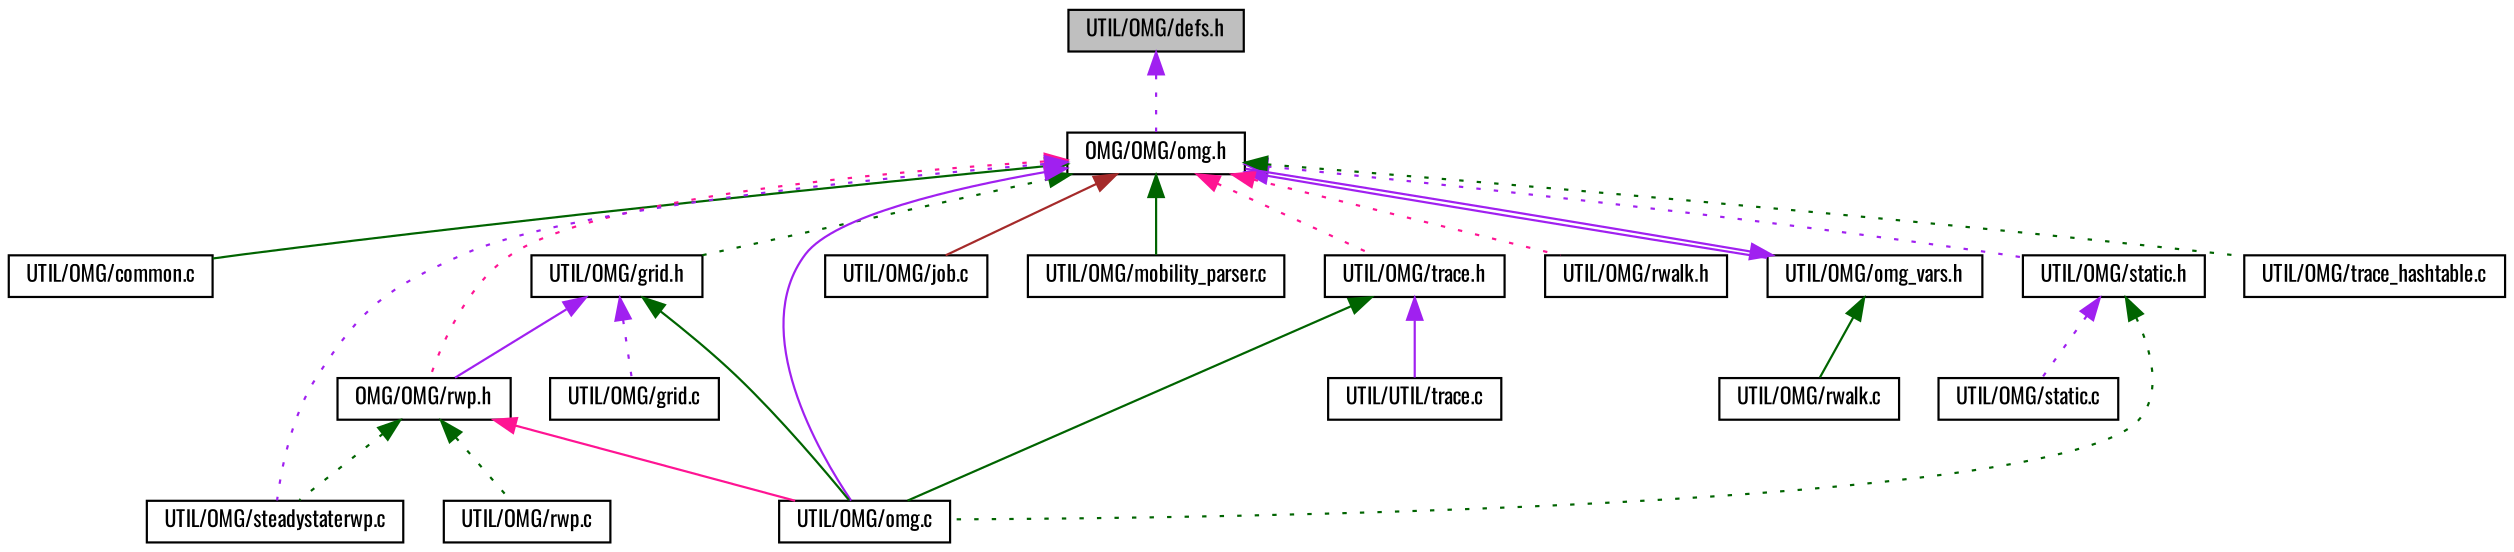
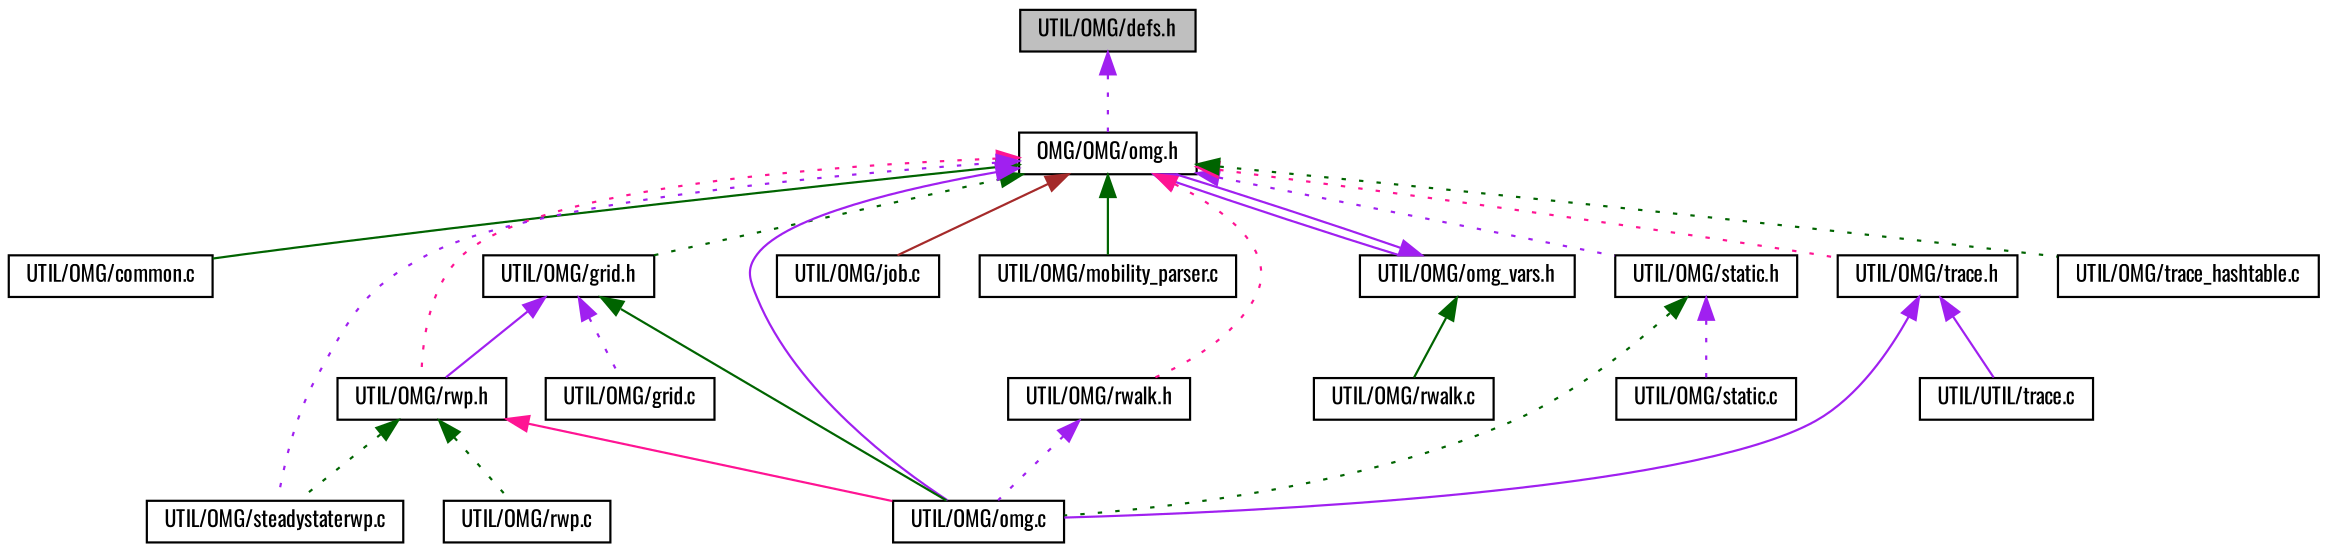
(424, 399) -> (422, 399)
(1129, 403) -> (1514, 488)
none -> (1031, 468)
